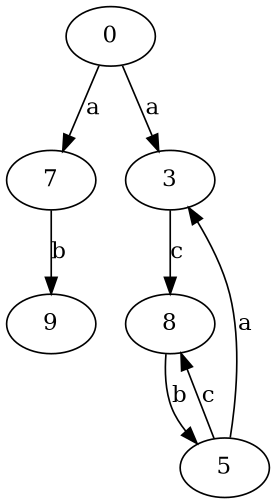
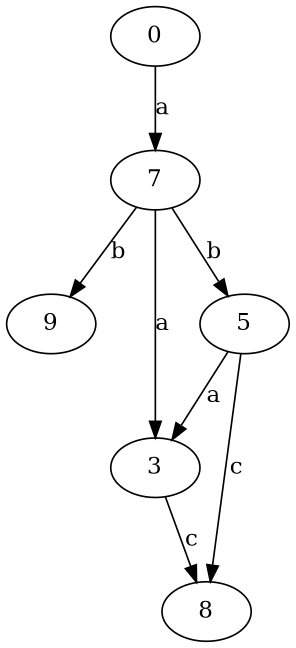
(137, 101) -> (155, 316)
(168, 395) -> (195, 245)
